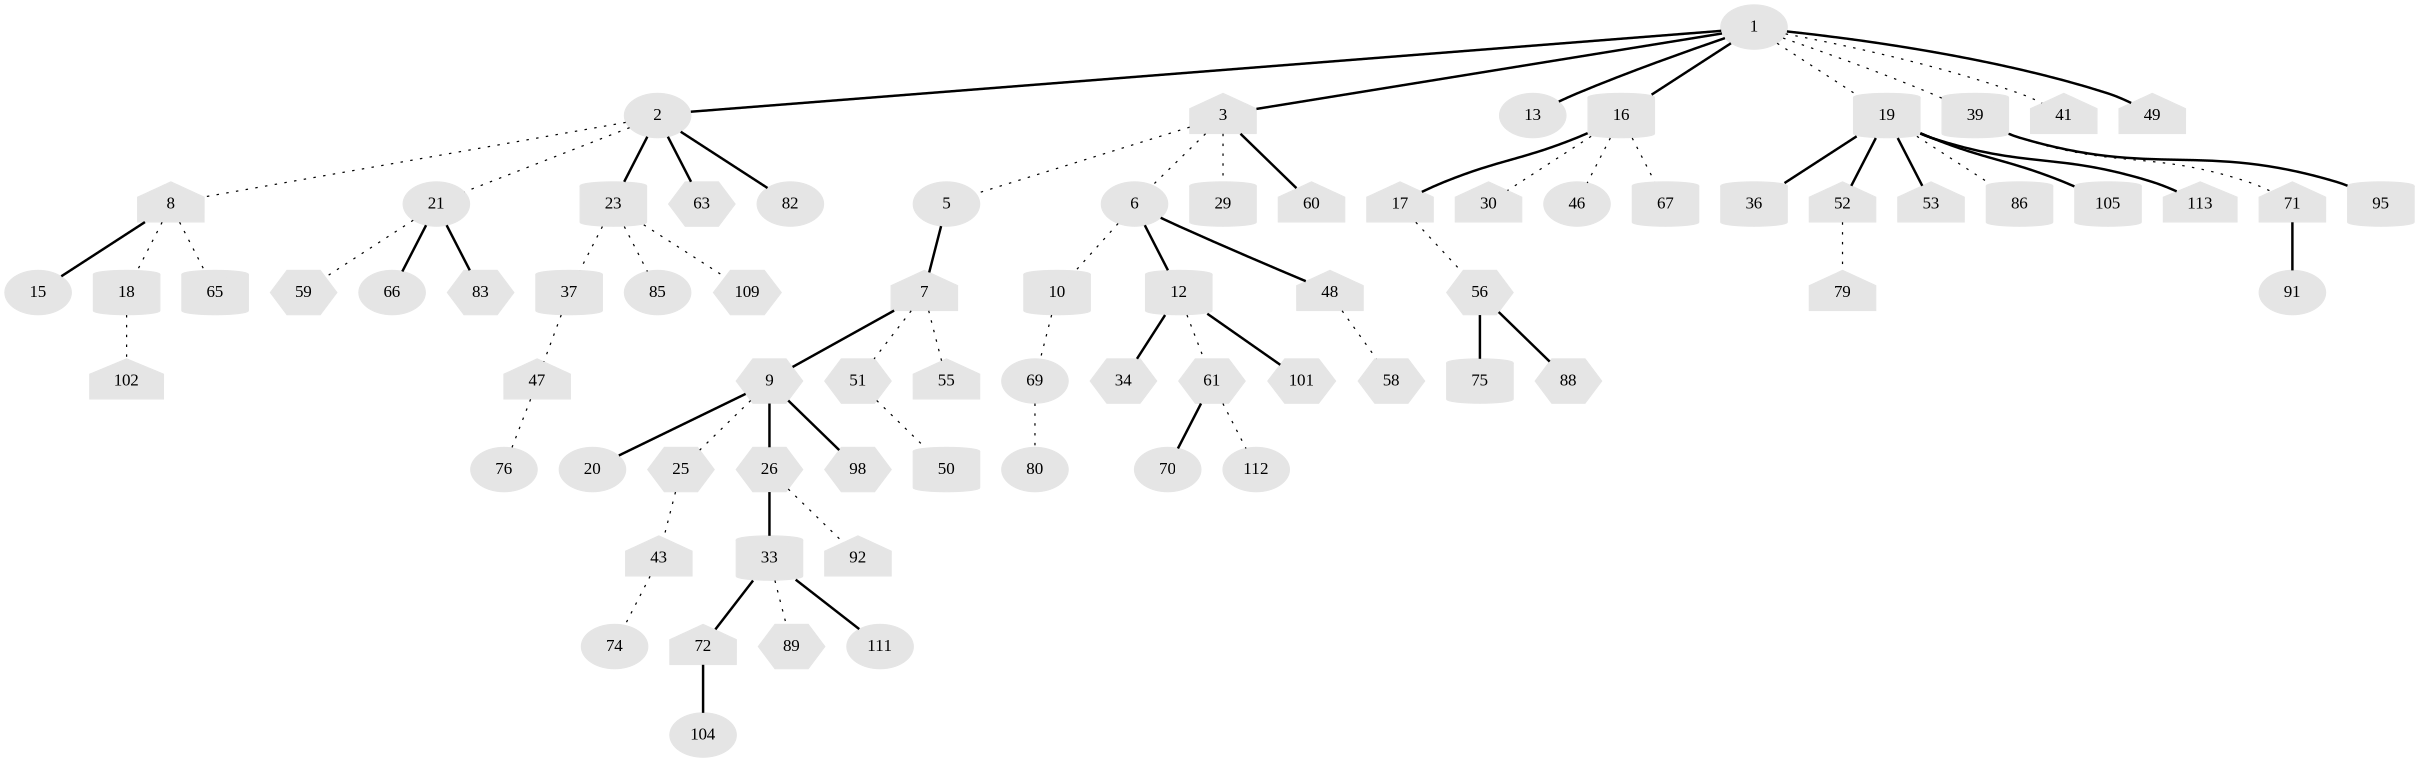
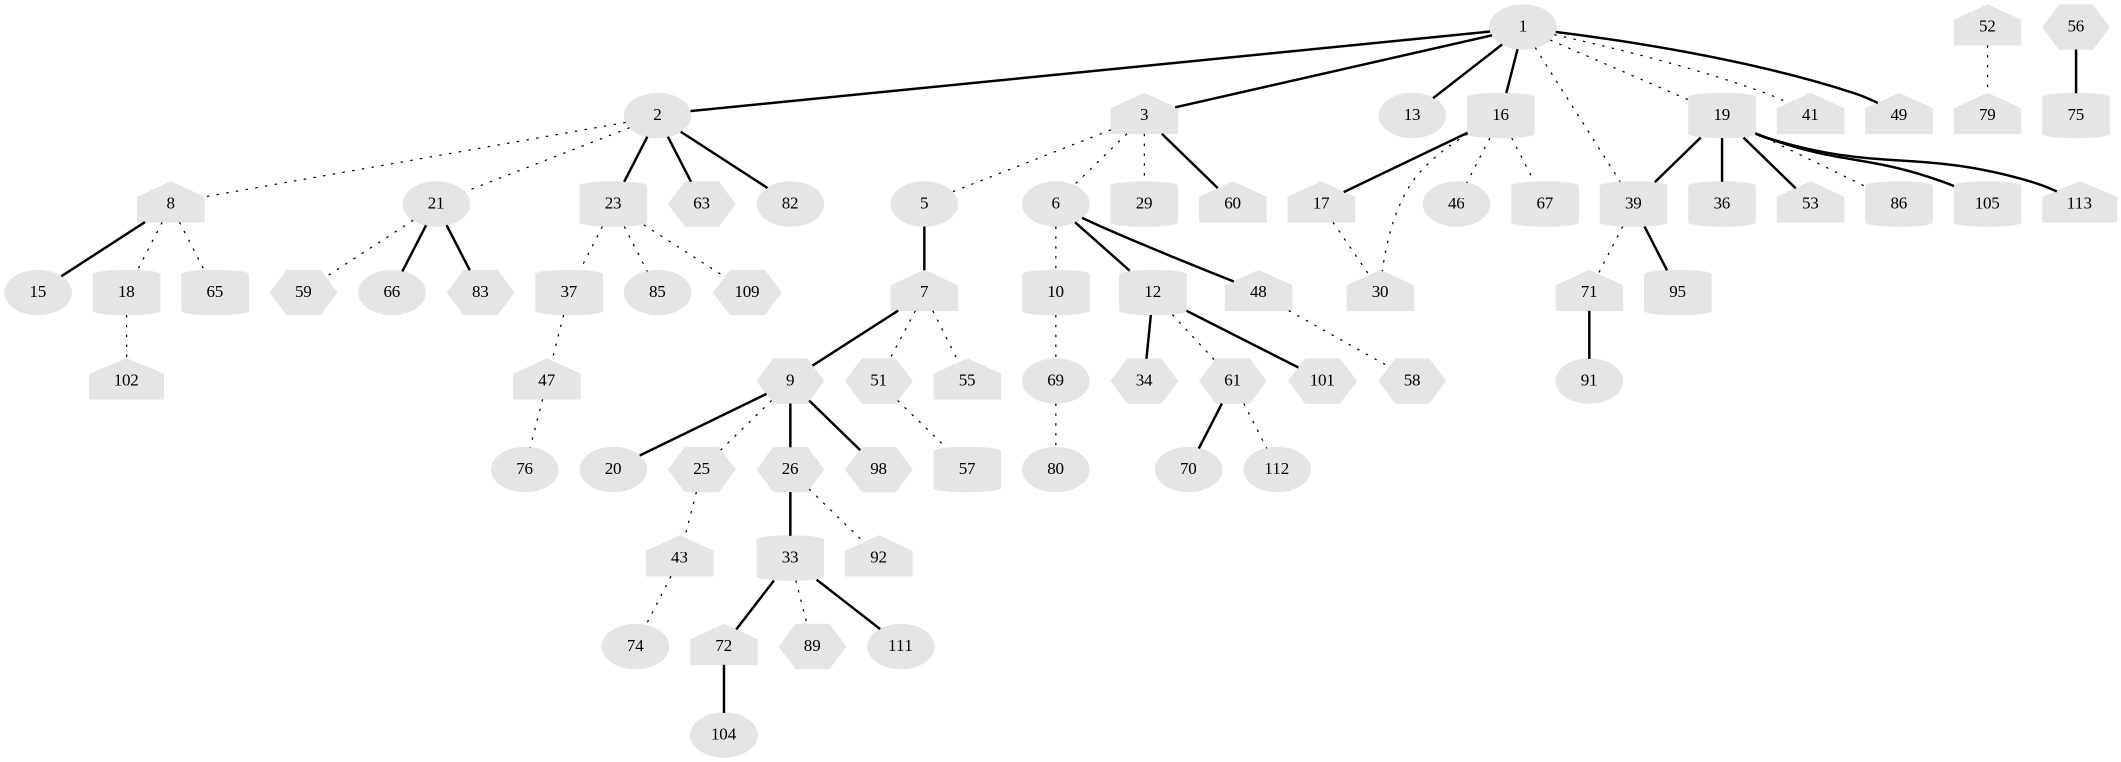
(1864, 162) -> (1678, 160)
(1439, 247) -> (1351, 249)
(1568, 381) -> none
(946, 470) -> (967, 470)
